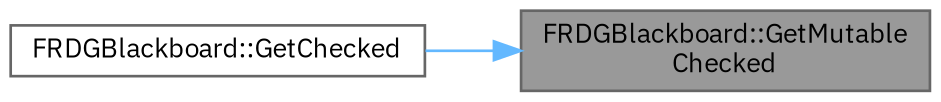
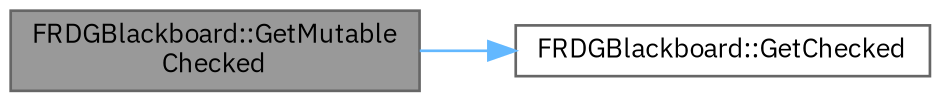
(459, 51) -> (454, 51)
